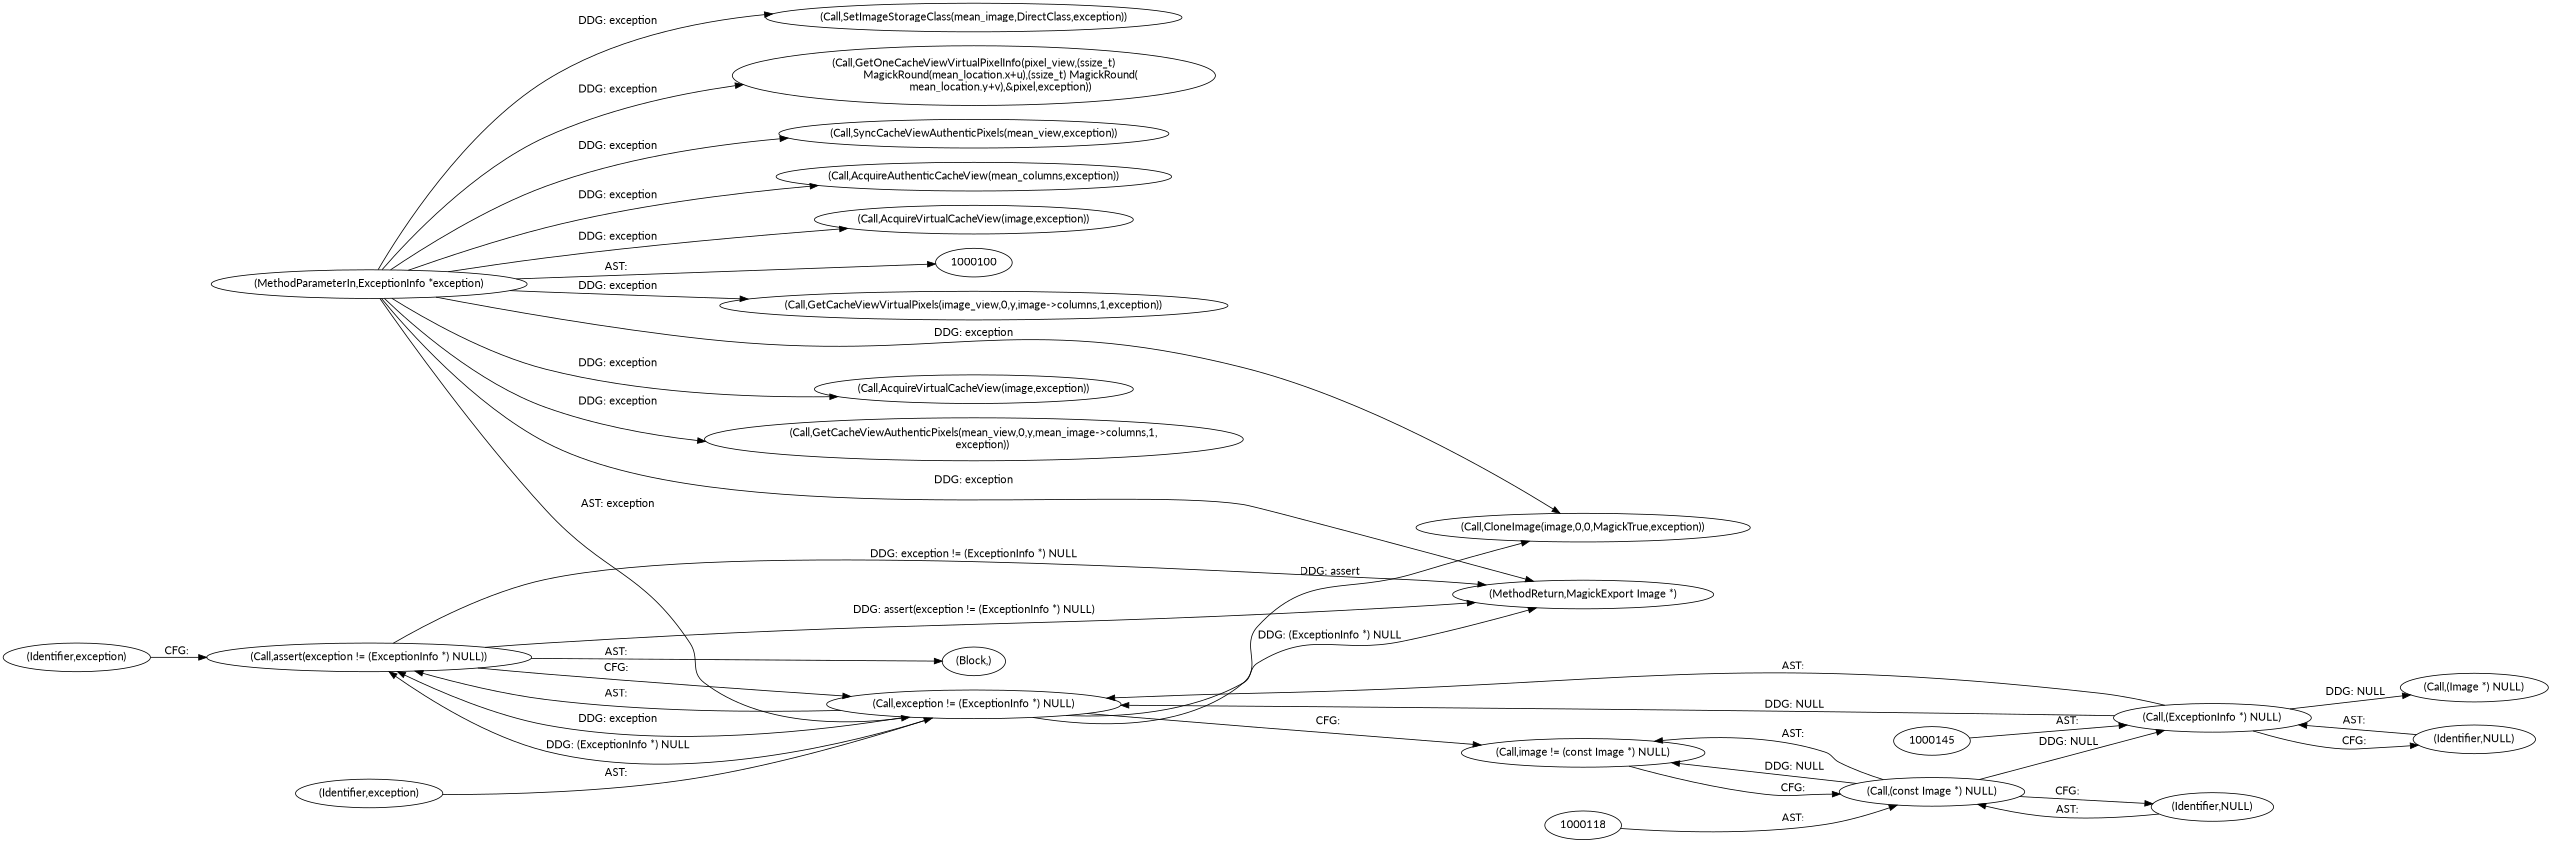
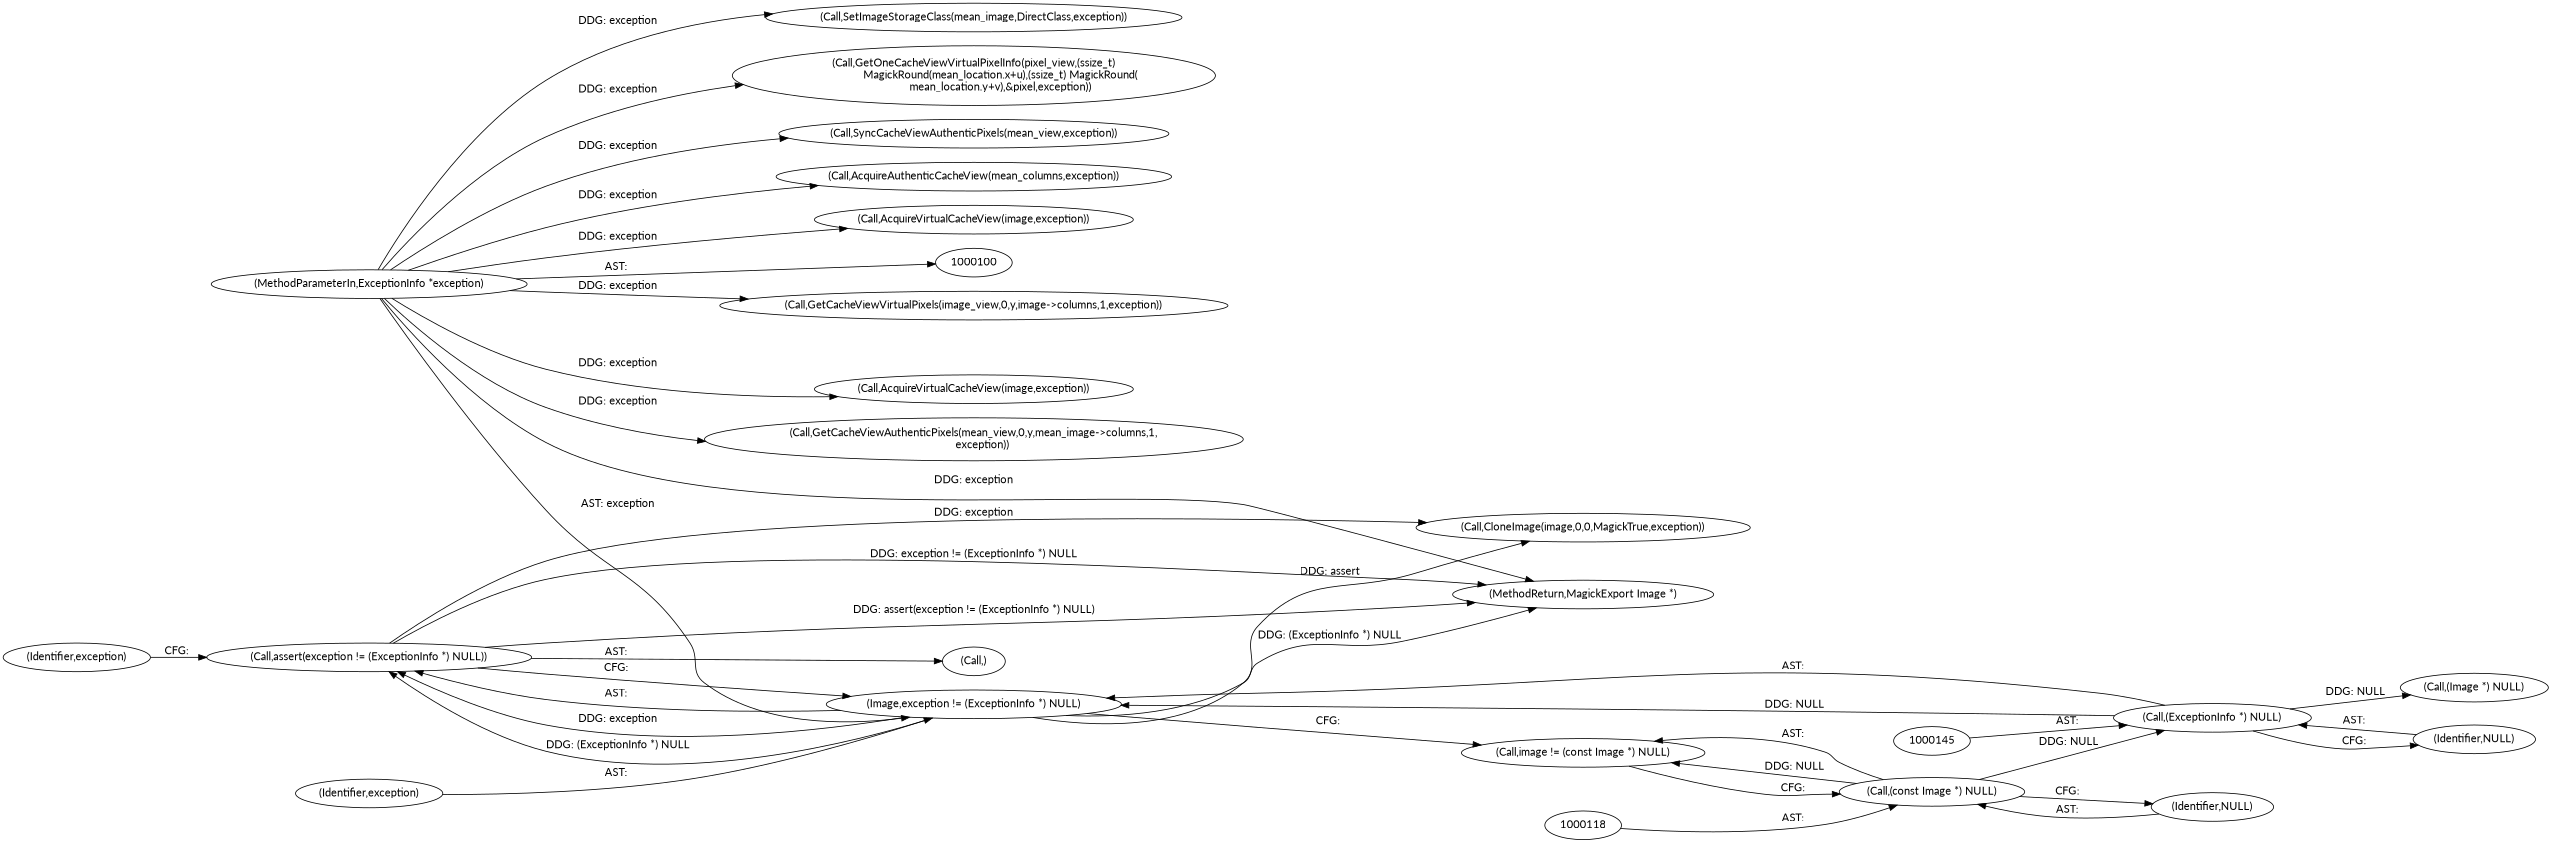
(1010, 340) -> (892, 523)
(974, 661) -> (974, 661)
(974, 704) -> (974, 704)
